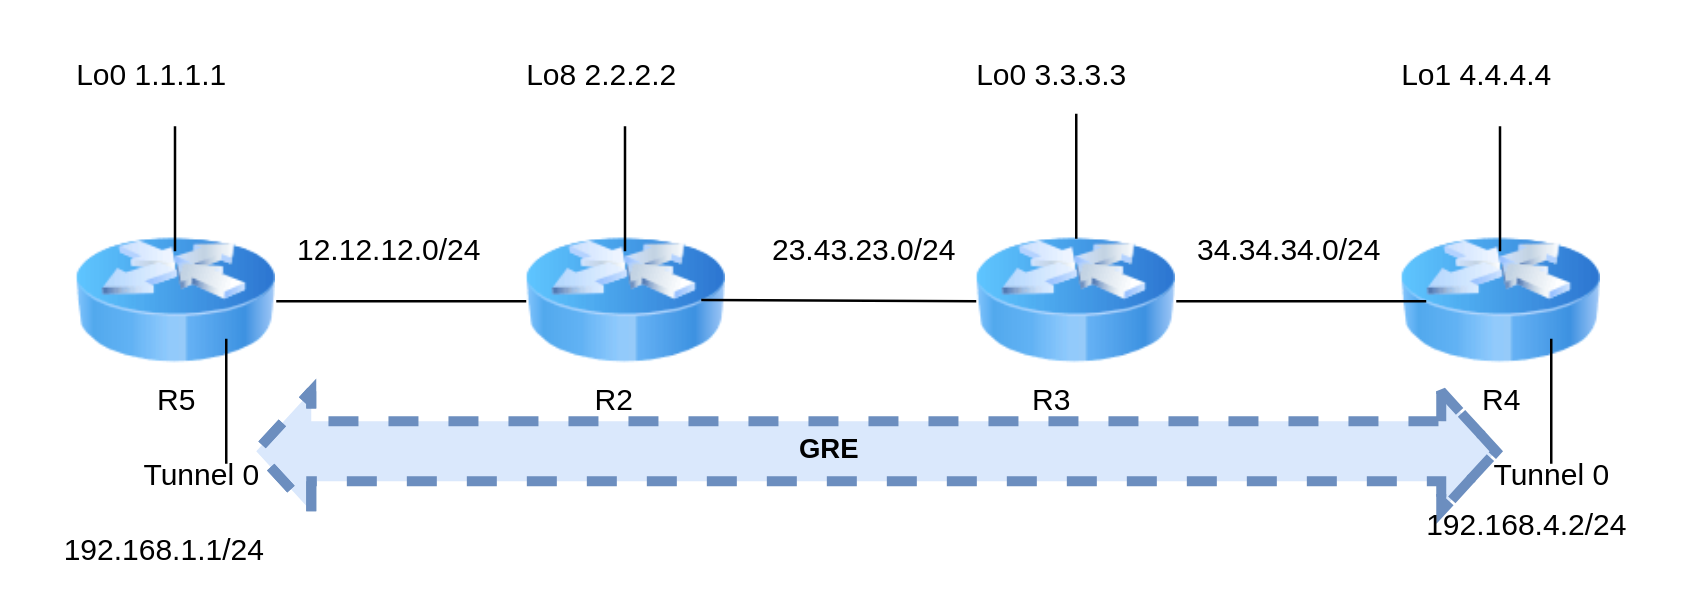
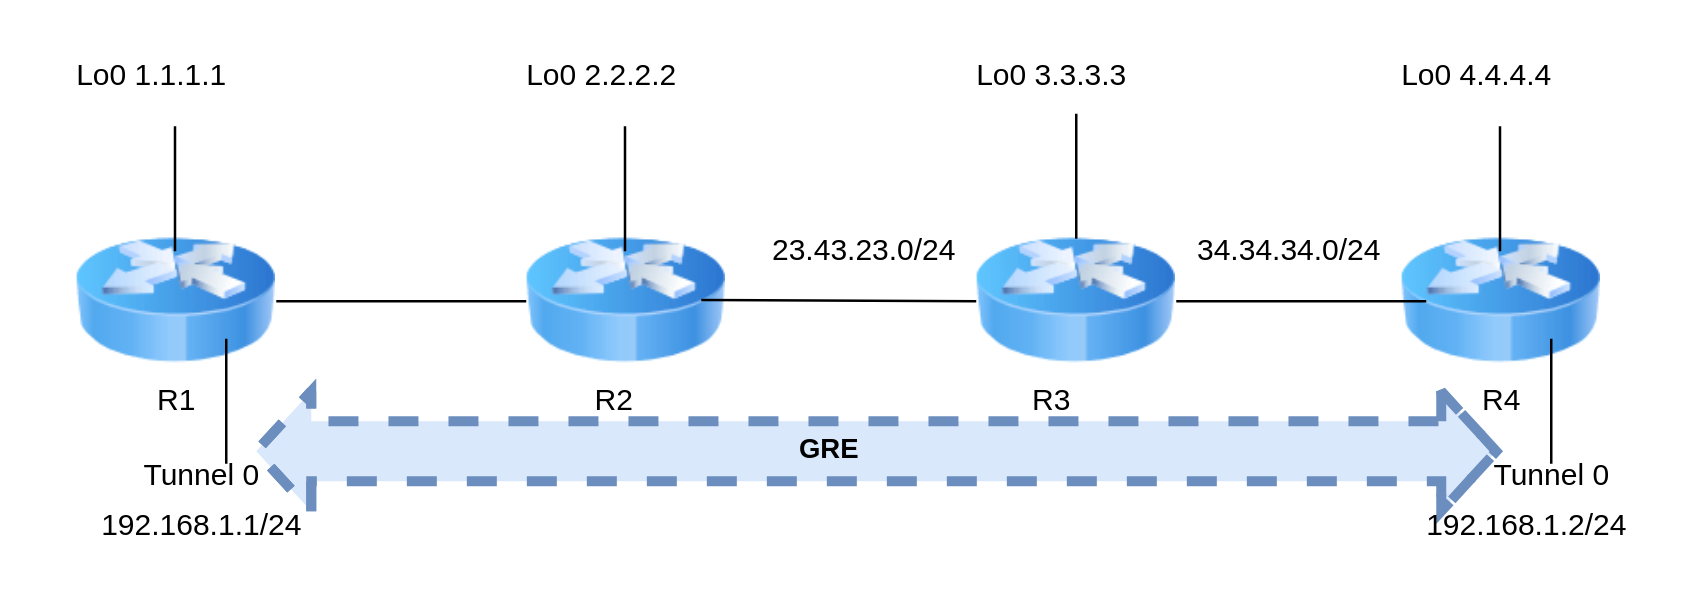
(603, 76) -> (603, 76)
(1478, 76) -> (1478, 76)
(389, 251) -> none
(178, 401) -> (178, 401)
(1528, 526) -> (1528, 526)
(164, 551) -> (201, 526)
